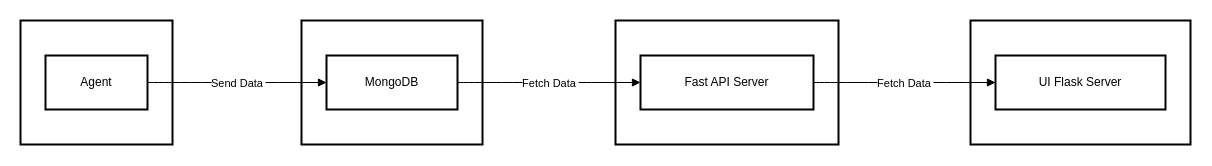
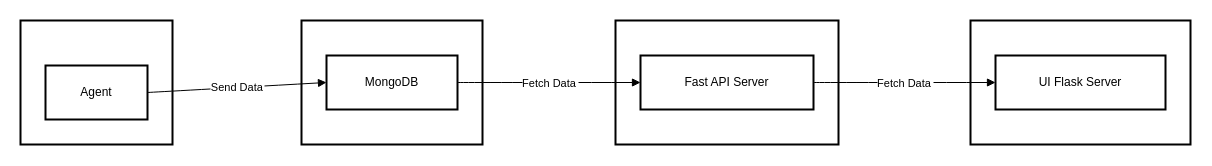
(97, 83) -> (97, 93)
